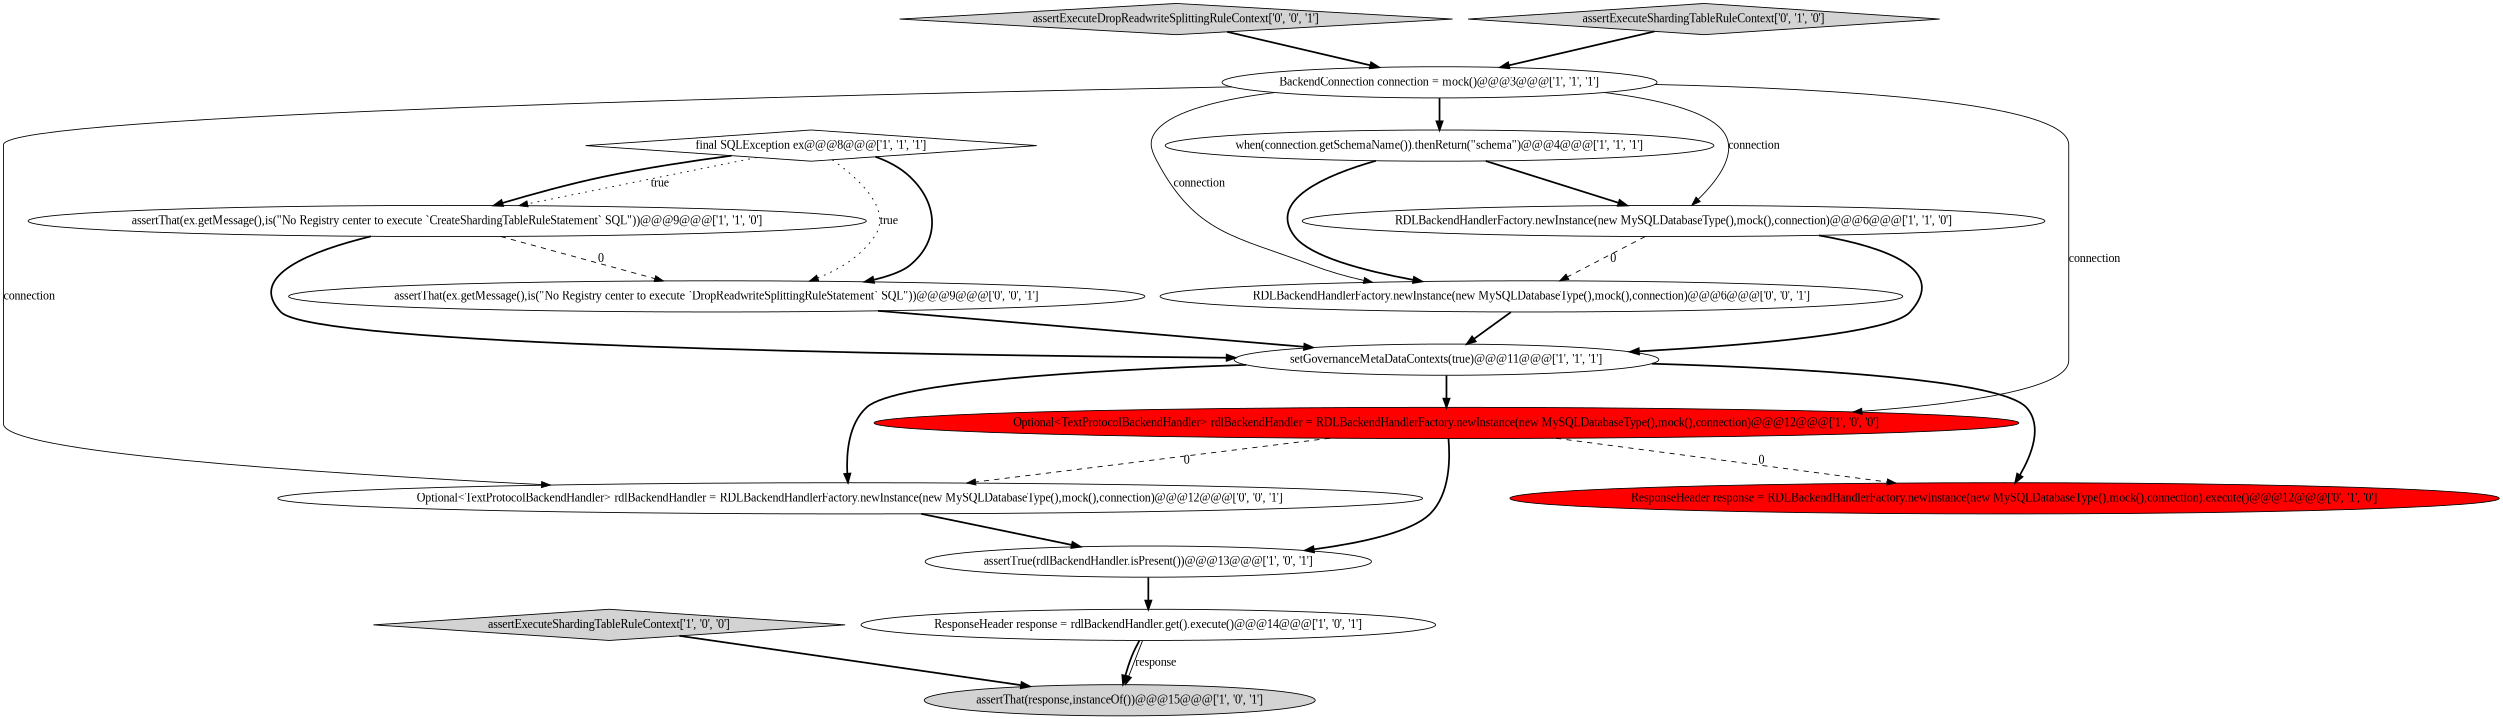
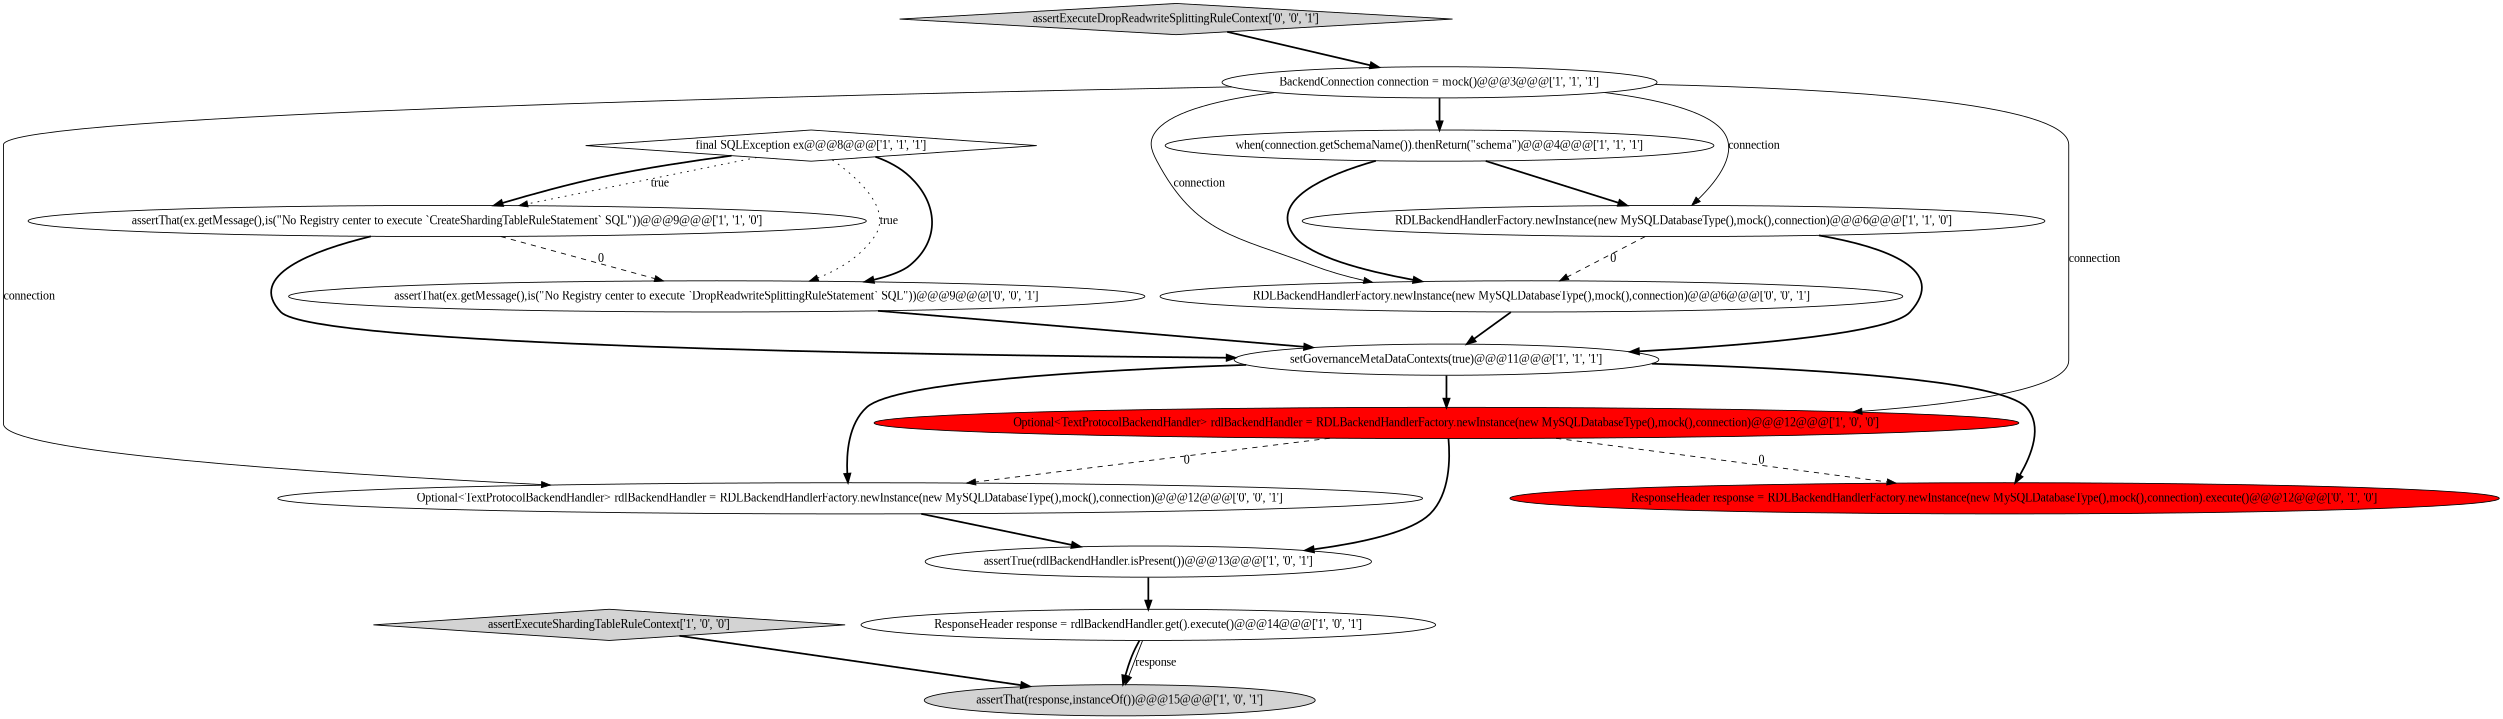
(1704, 19) -> none
